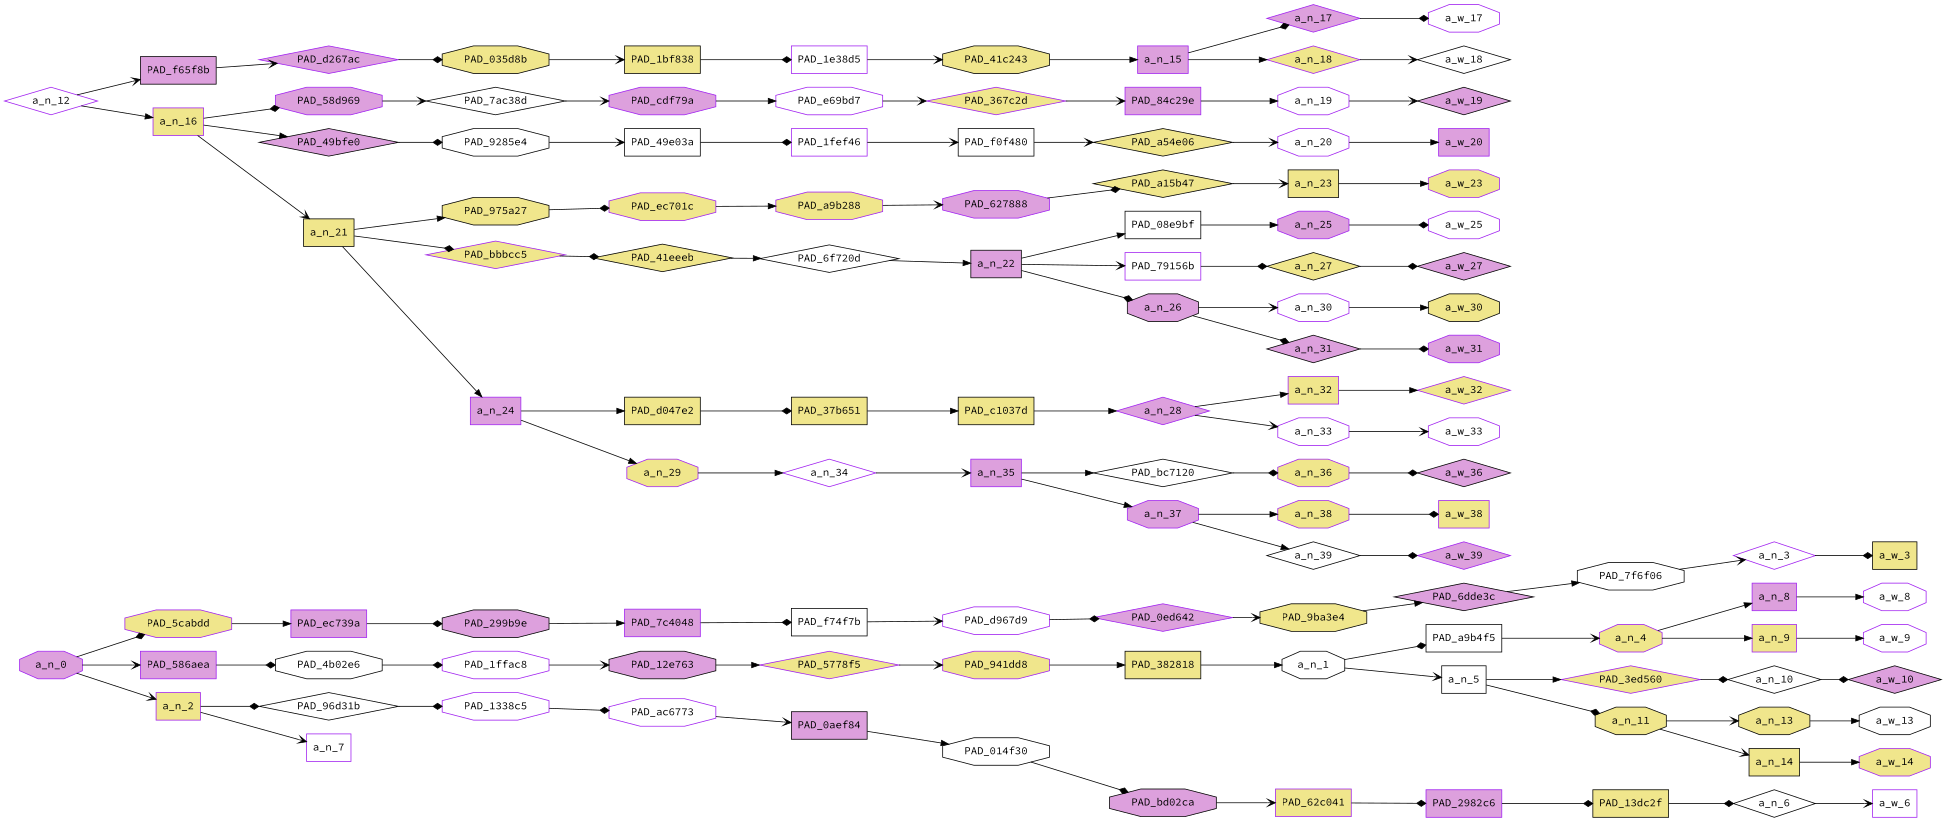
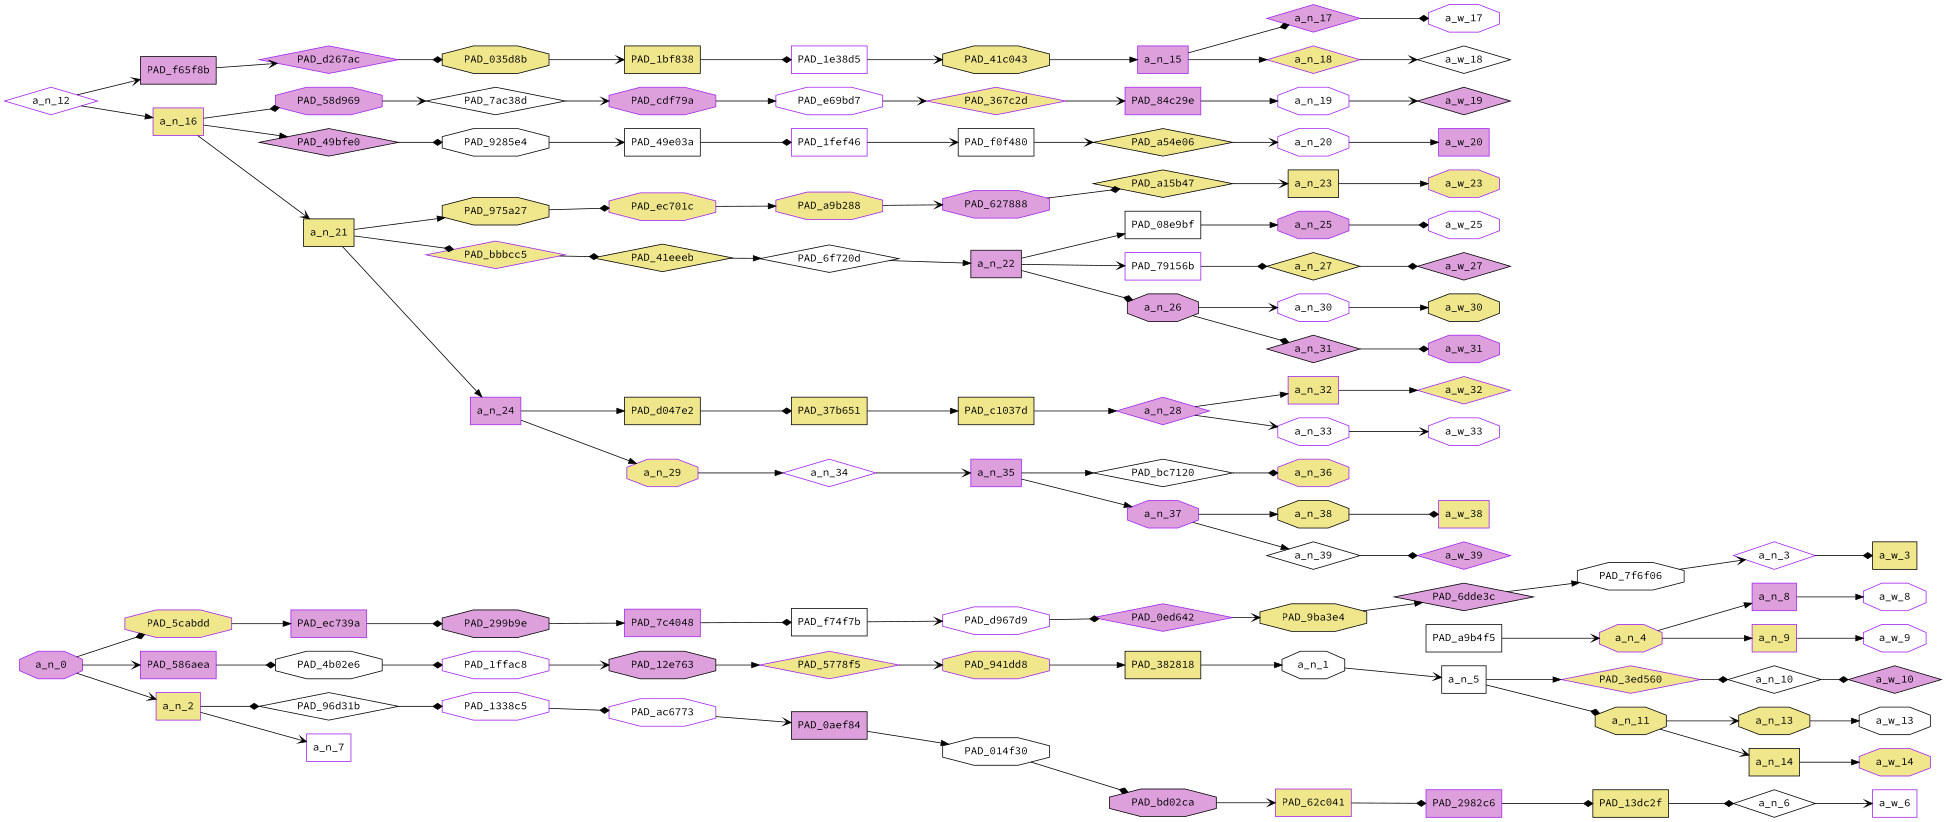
(996, 60) -> (996, 60)
(1464, 473) -> none
(1313, 514) -> (1313, 514)
(1381, 653) -> none
